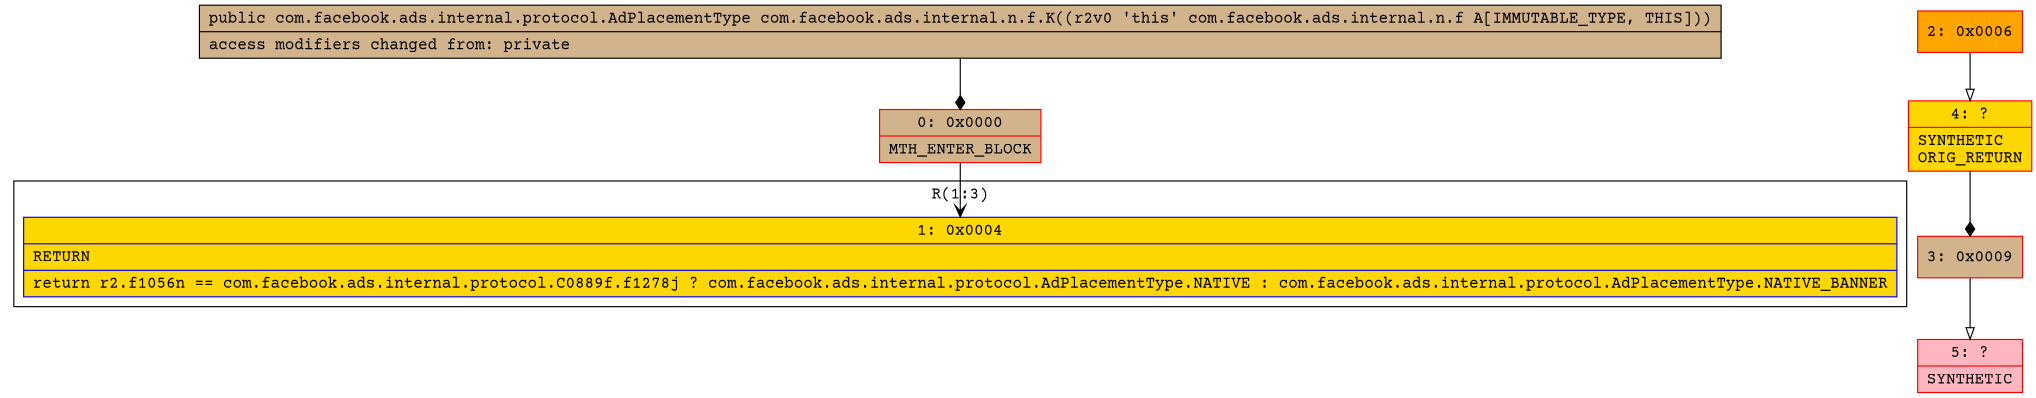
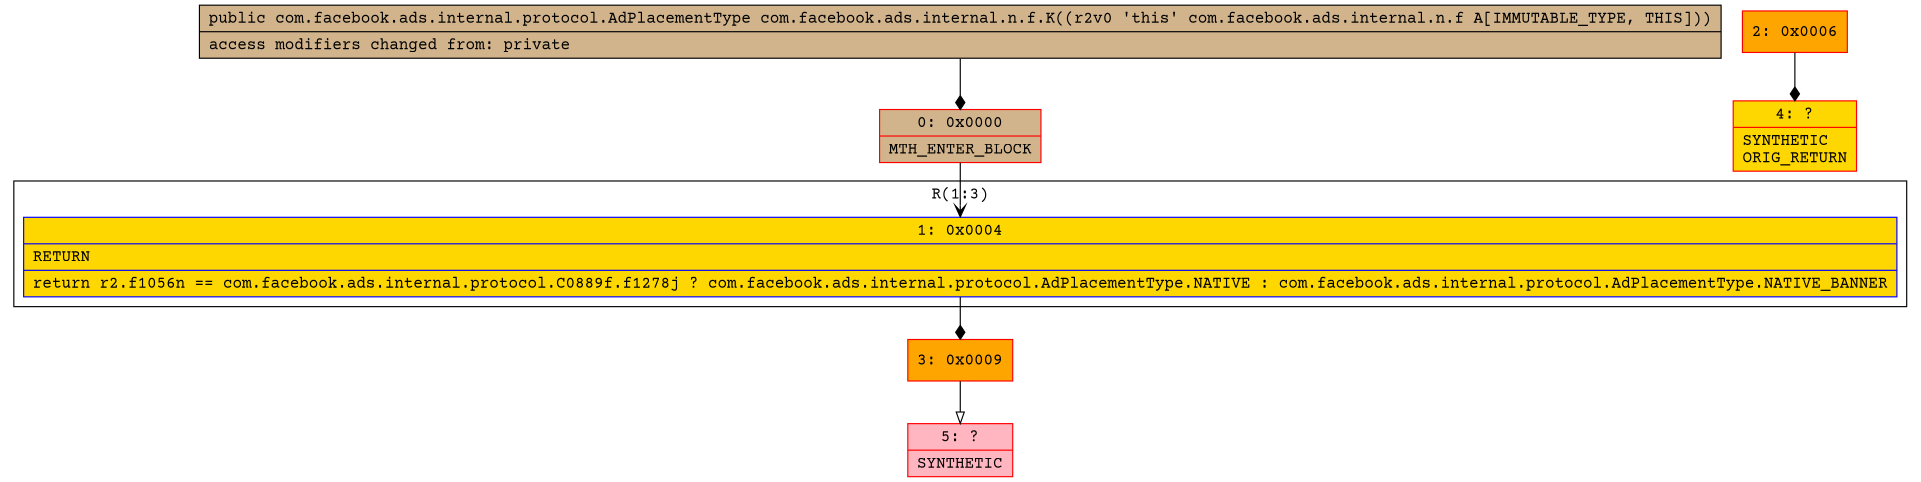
(1970, 71) -> (1795, 70)
(1970, 197) -> (960, 314)
(1970, 257) -> (960, 360)
